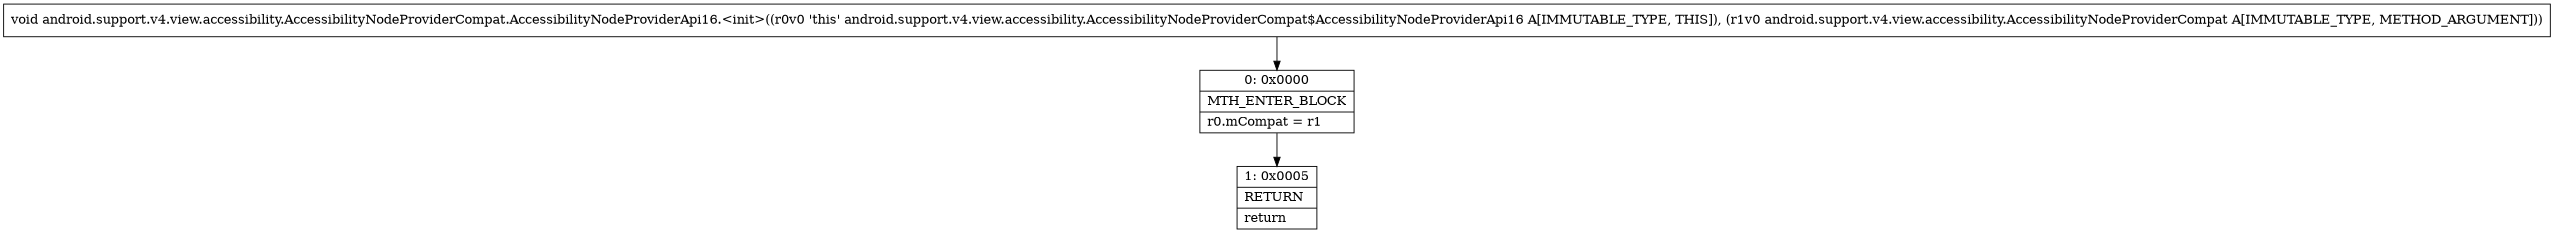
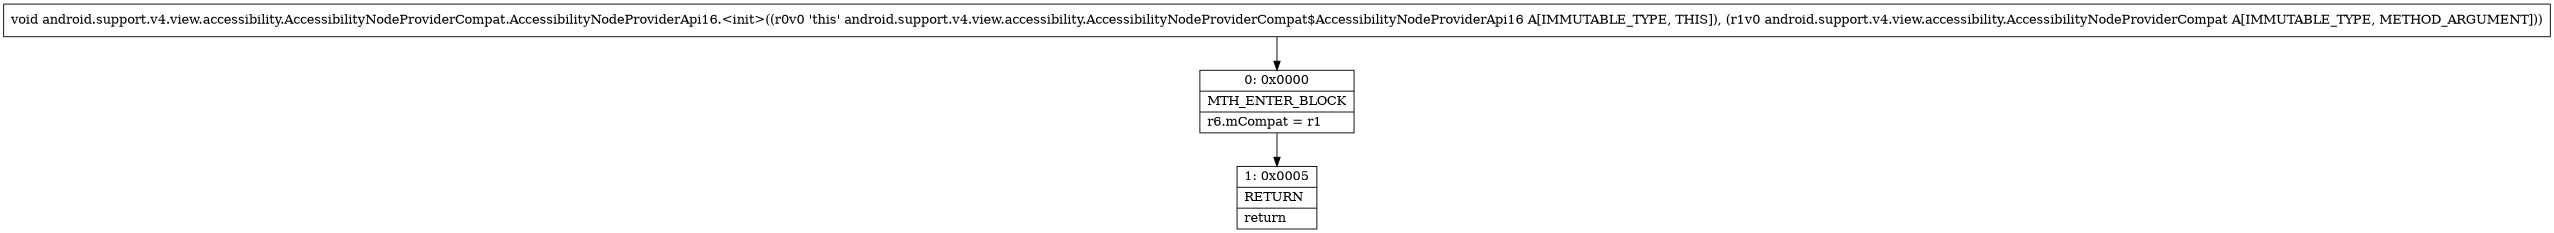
(1265, 122) -> (1265, 122)
